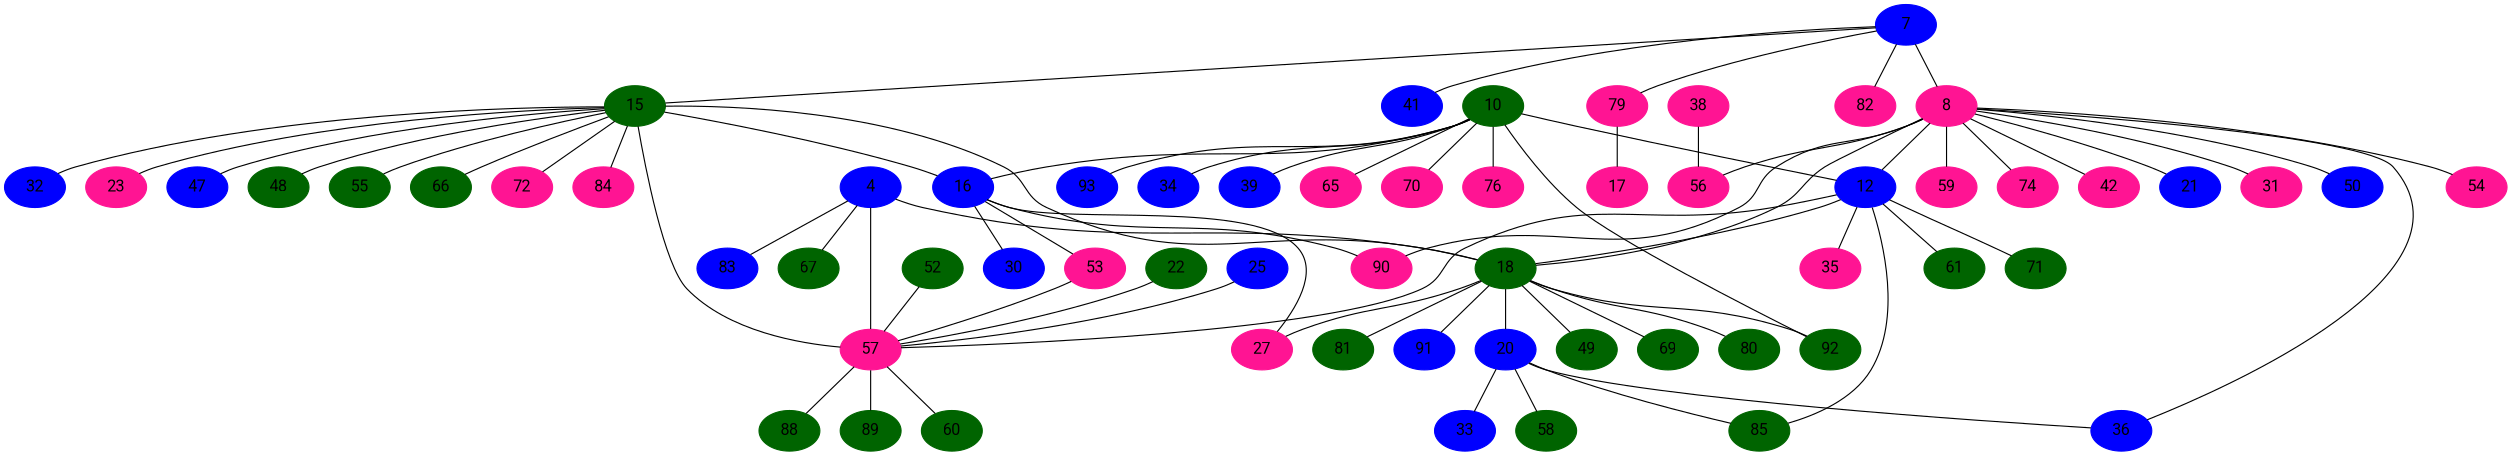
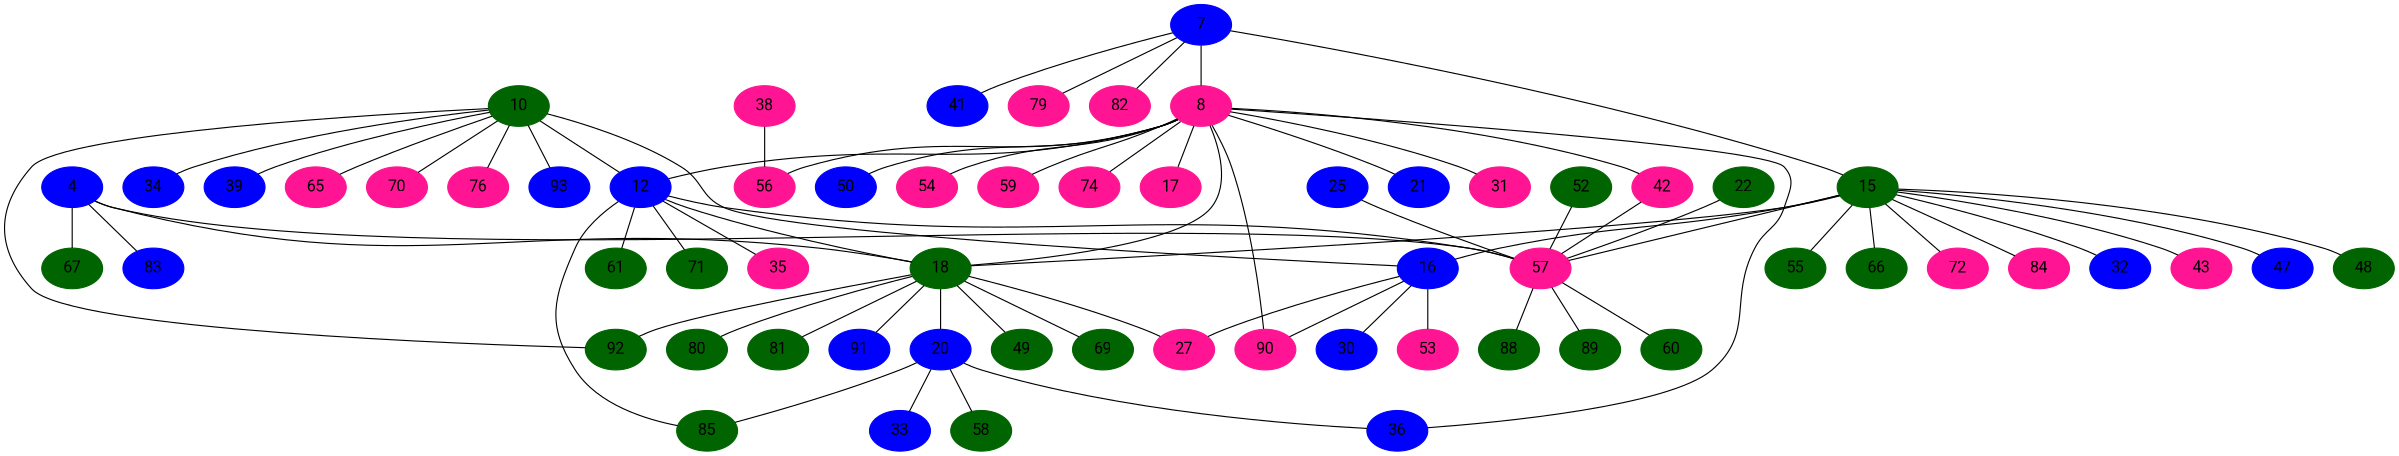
(1617, 147) -> (1186, 146)
(116, 187) -> (2201, 268)
(986, 314) -> (1617, 218)
